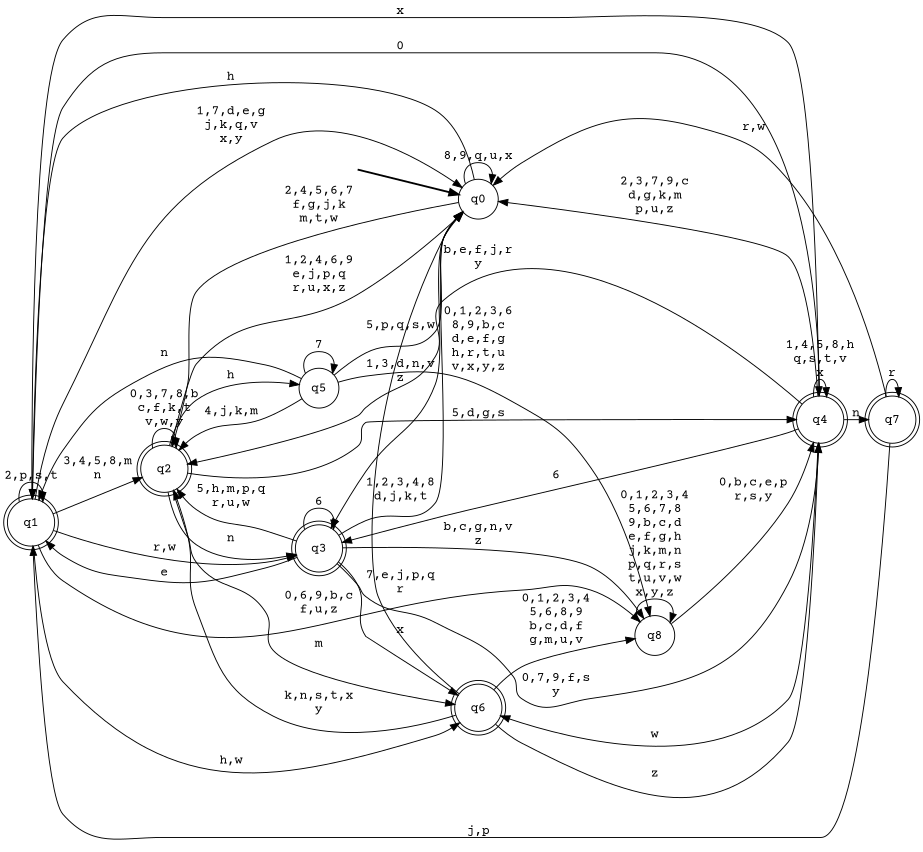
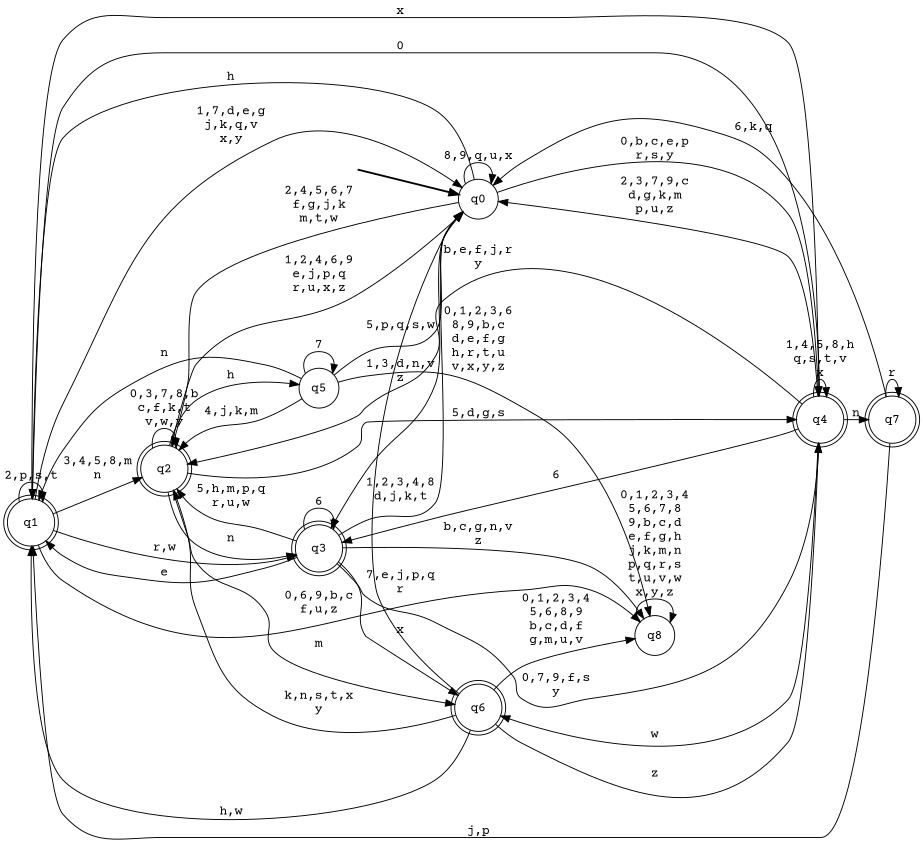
(753, 126) -> (753, 126)
(754, 547) -> (735, 176)
(178, 761) -> (165, 815)
